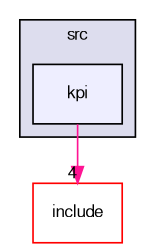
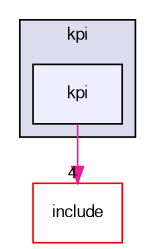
(78, 36) -> (78, 36)
